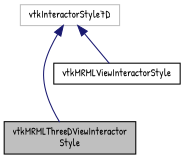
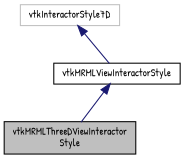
(44, 78) -> (92, 107)
